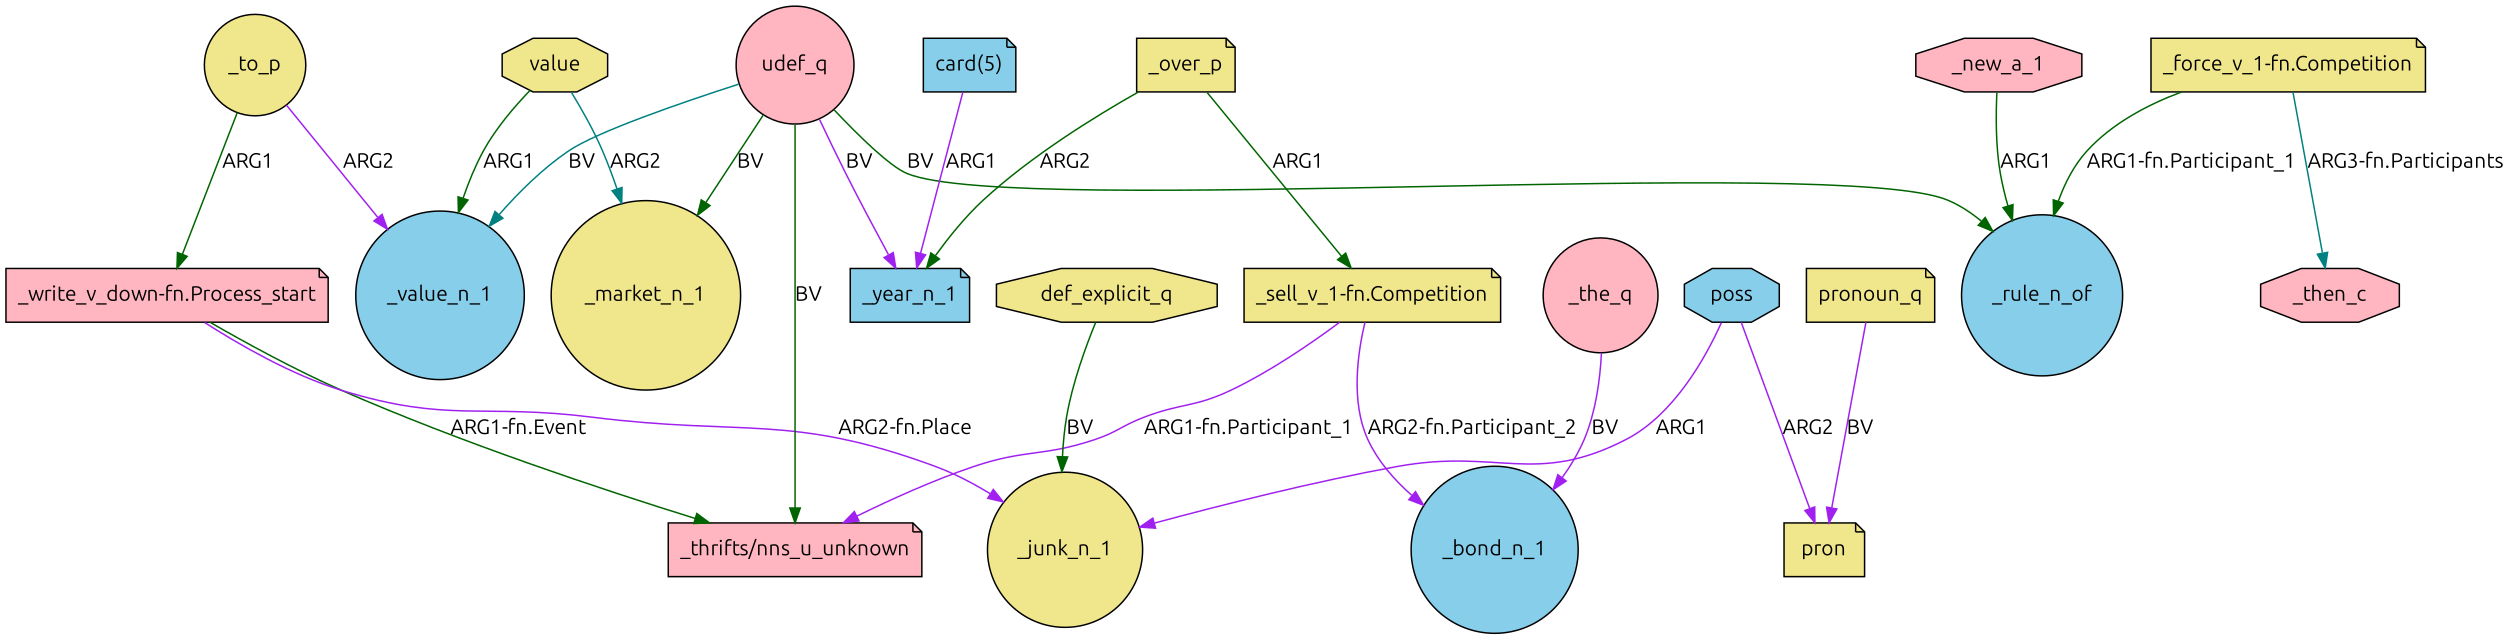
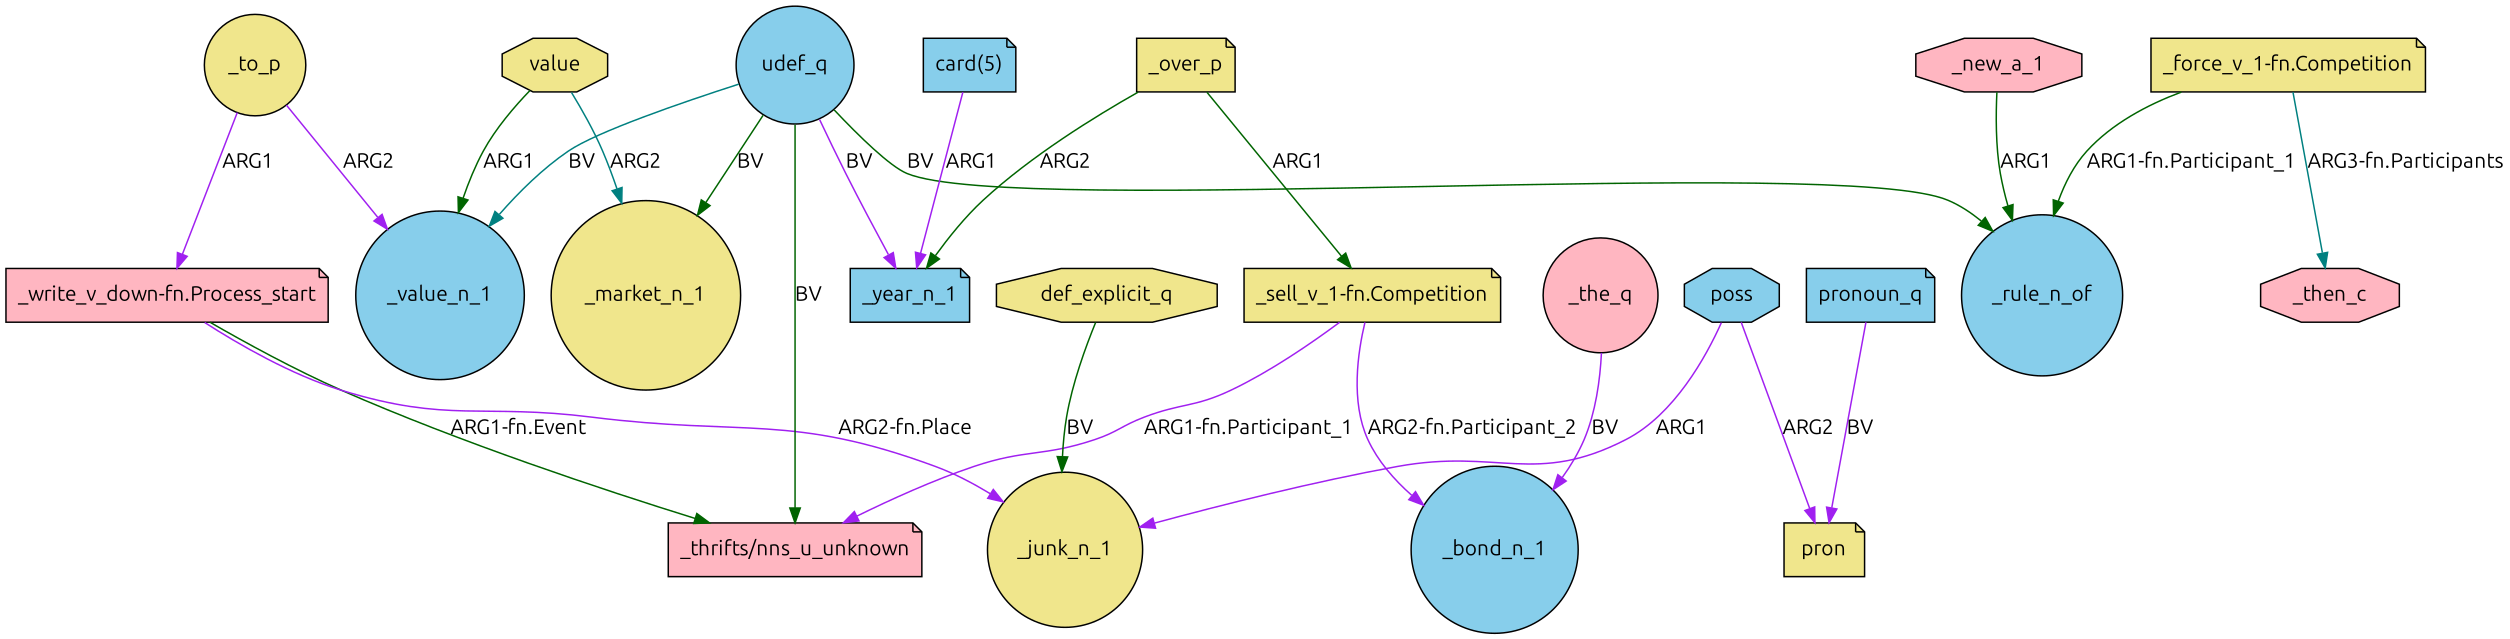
(795, 65) -> (795, 65)
(210, 183) -> (210, 183)
(1871, 295) -> (1871, 295)
